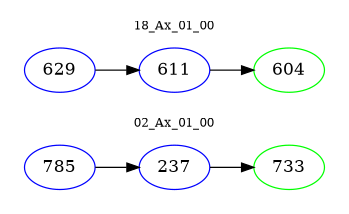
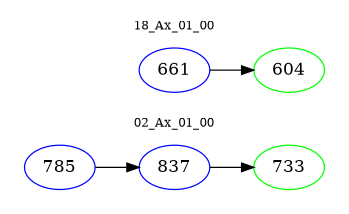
(60, 70) -> none
(174, 70) -> (174, 70)
(174, 167) -> (174, 167)
